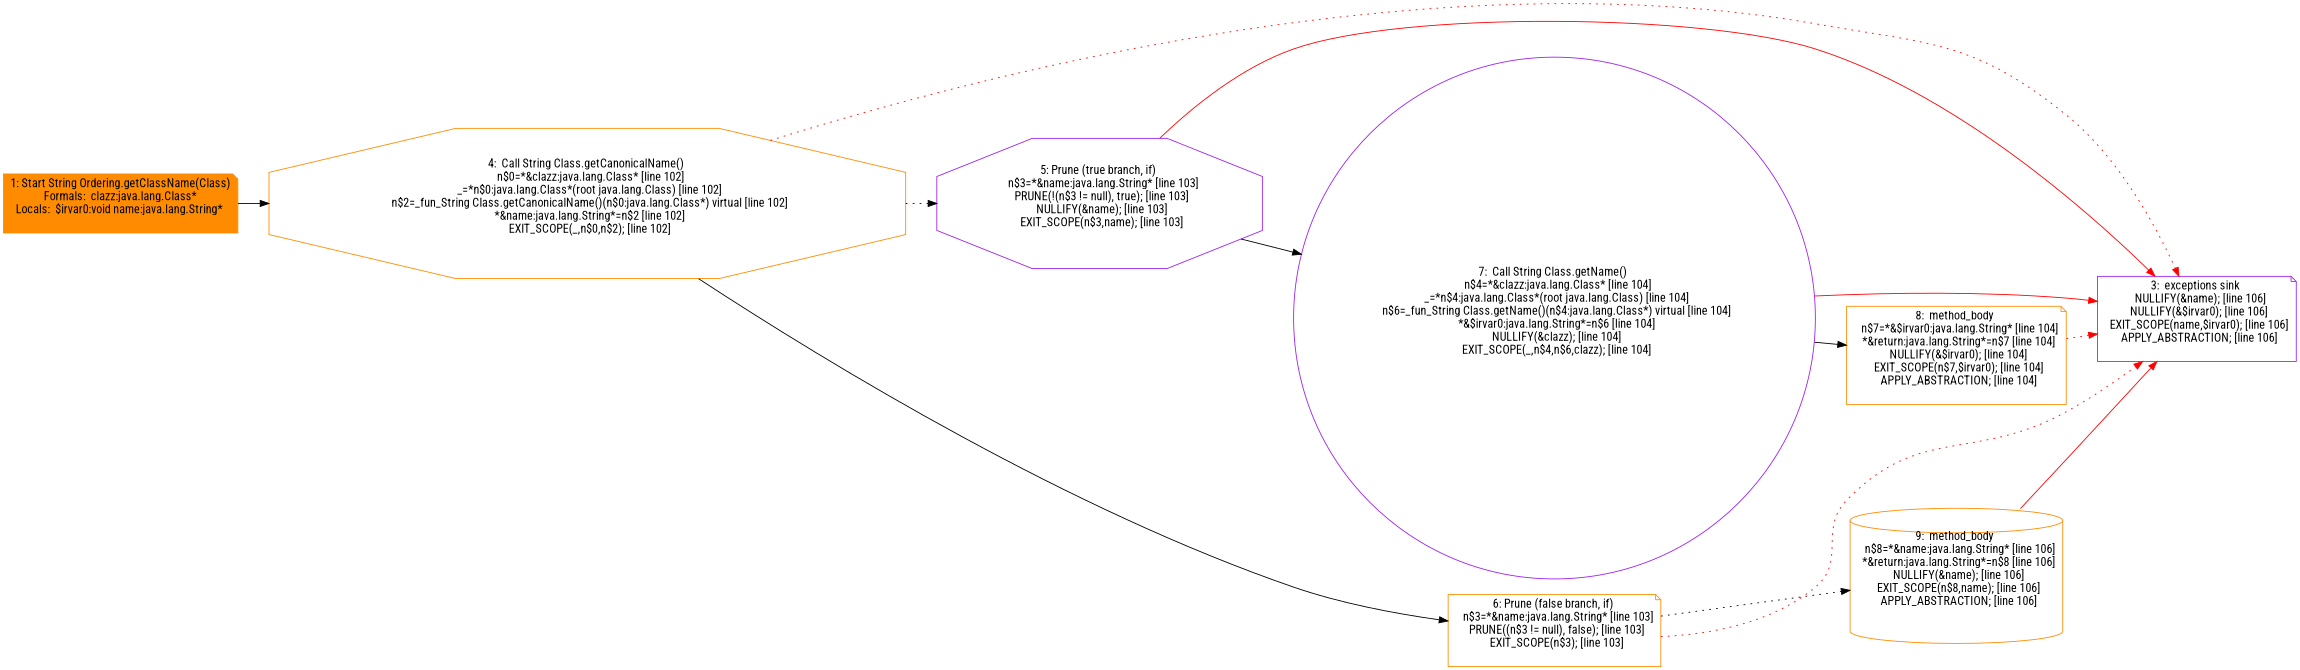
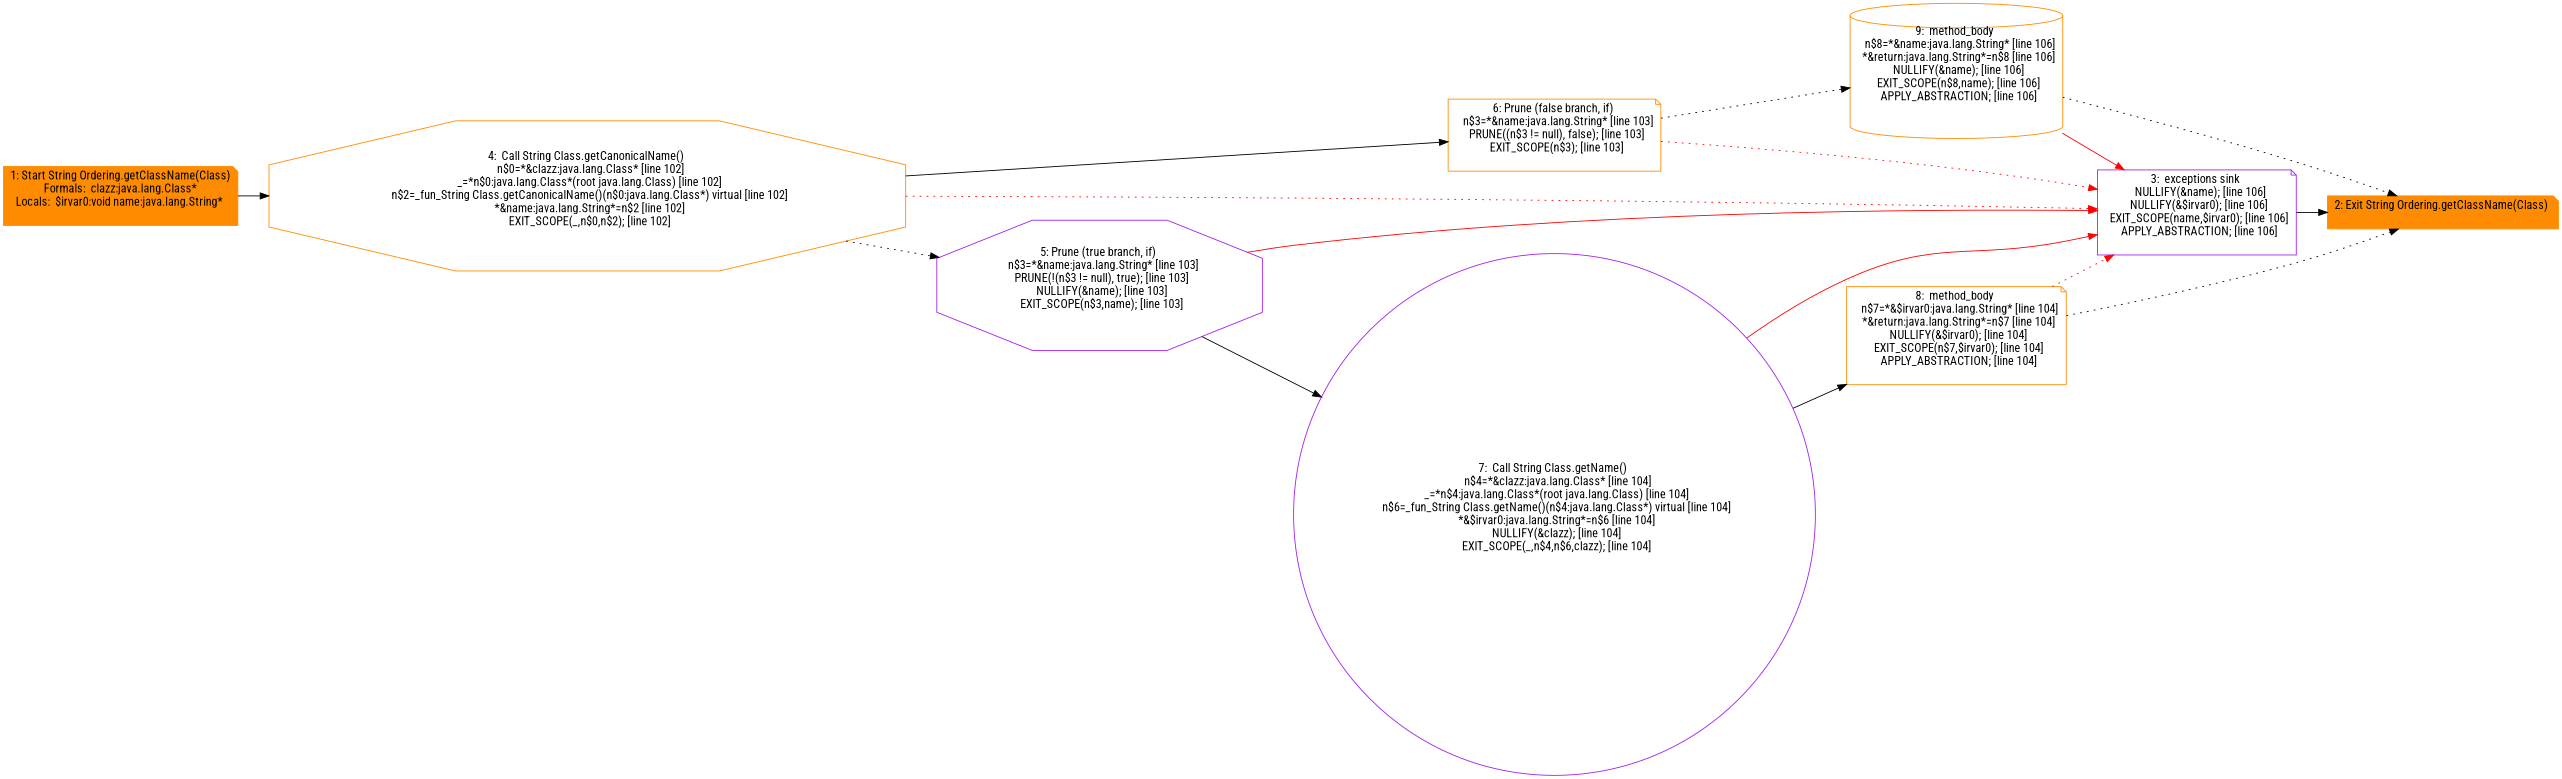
none -> (2443, 212)
